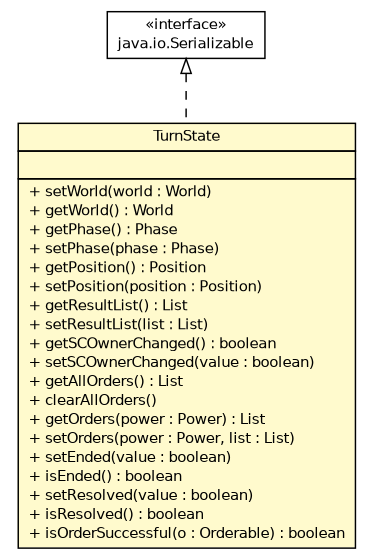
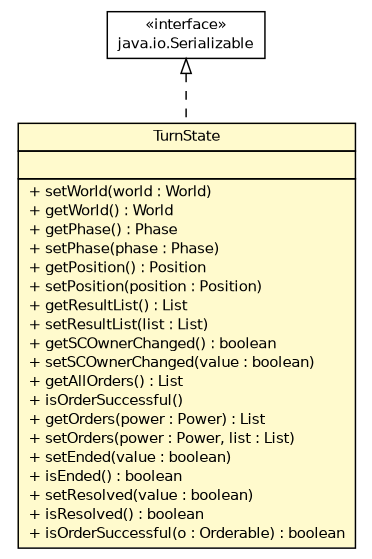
(93, 401) -> (106, 401)
